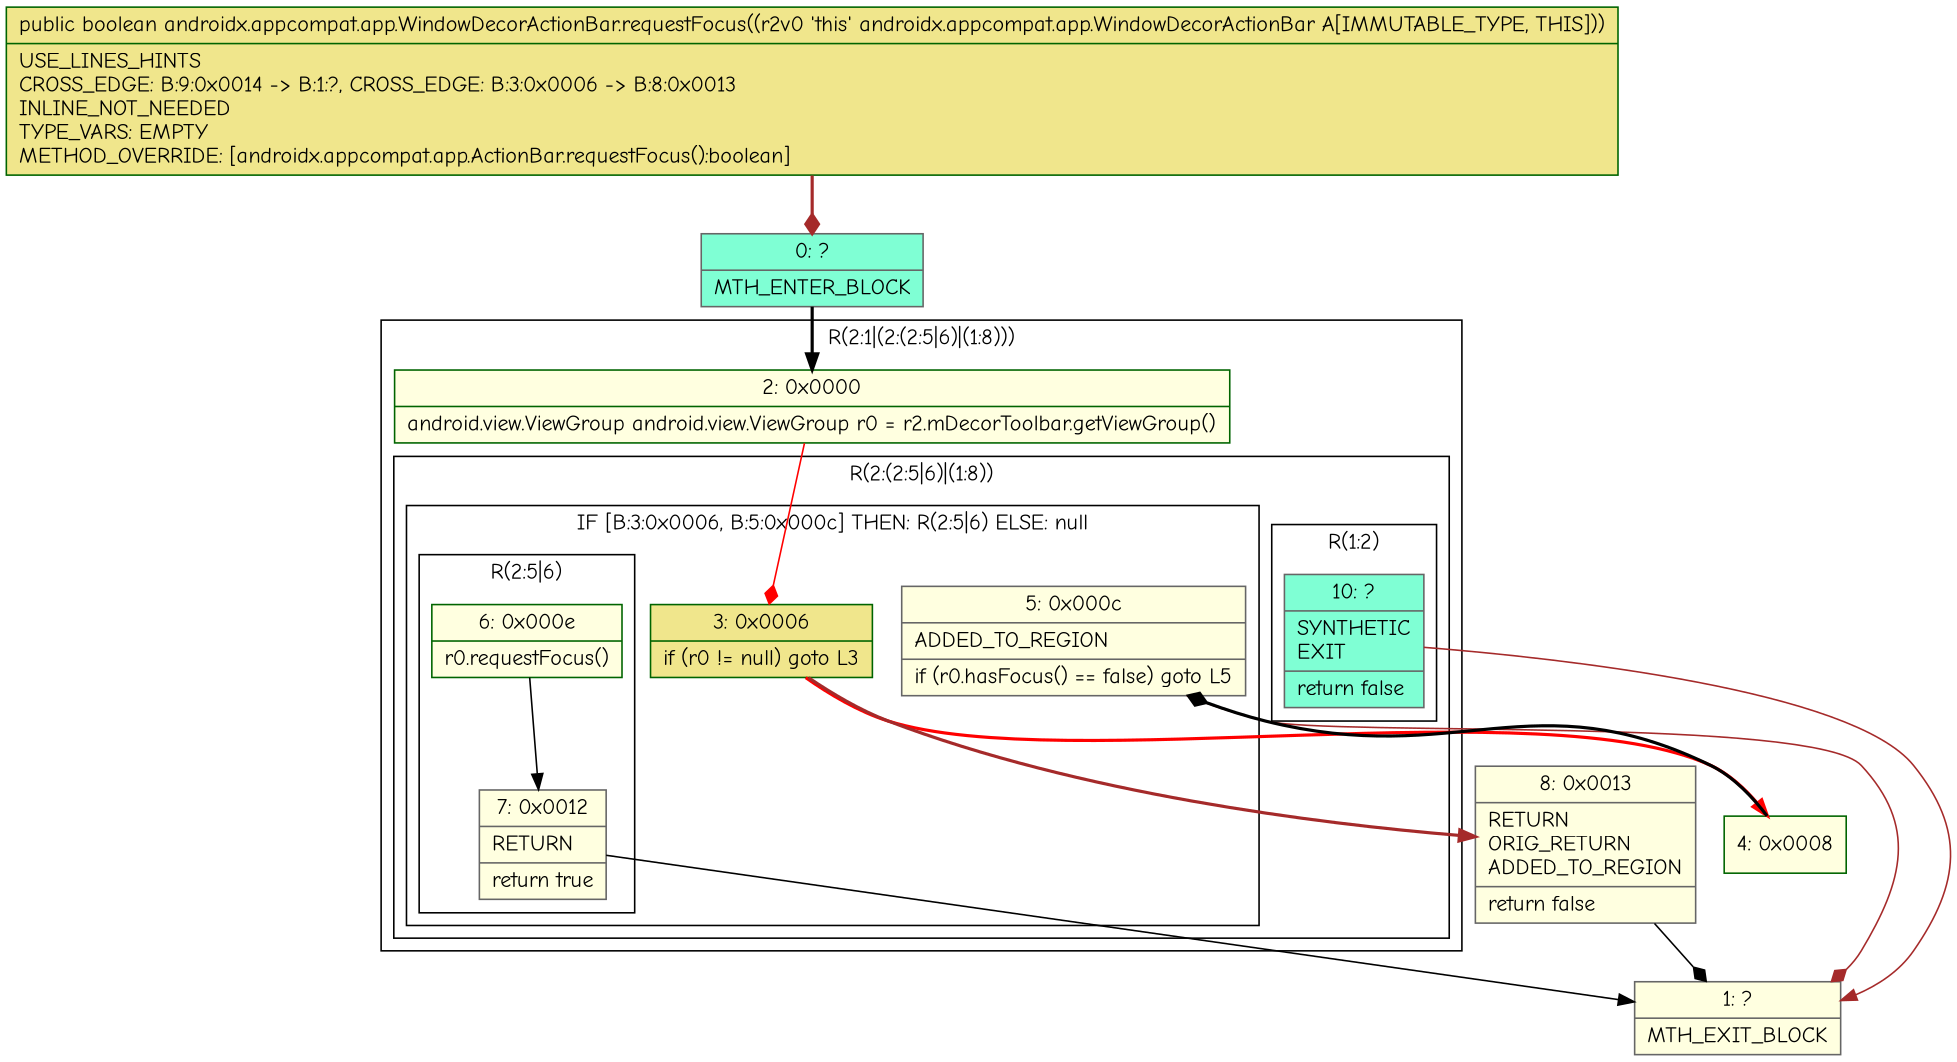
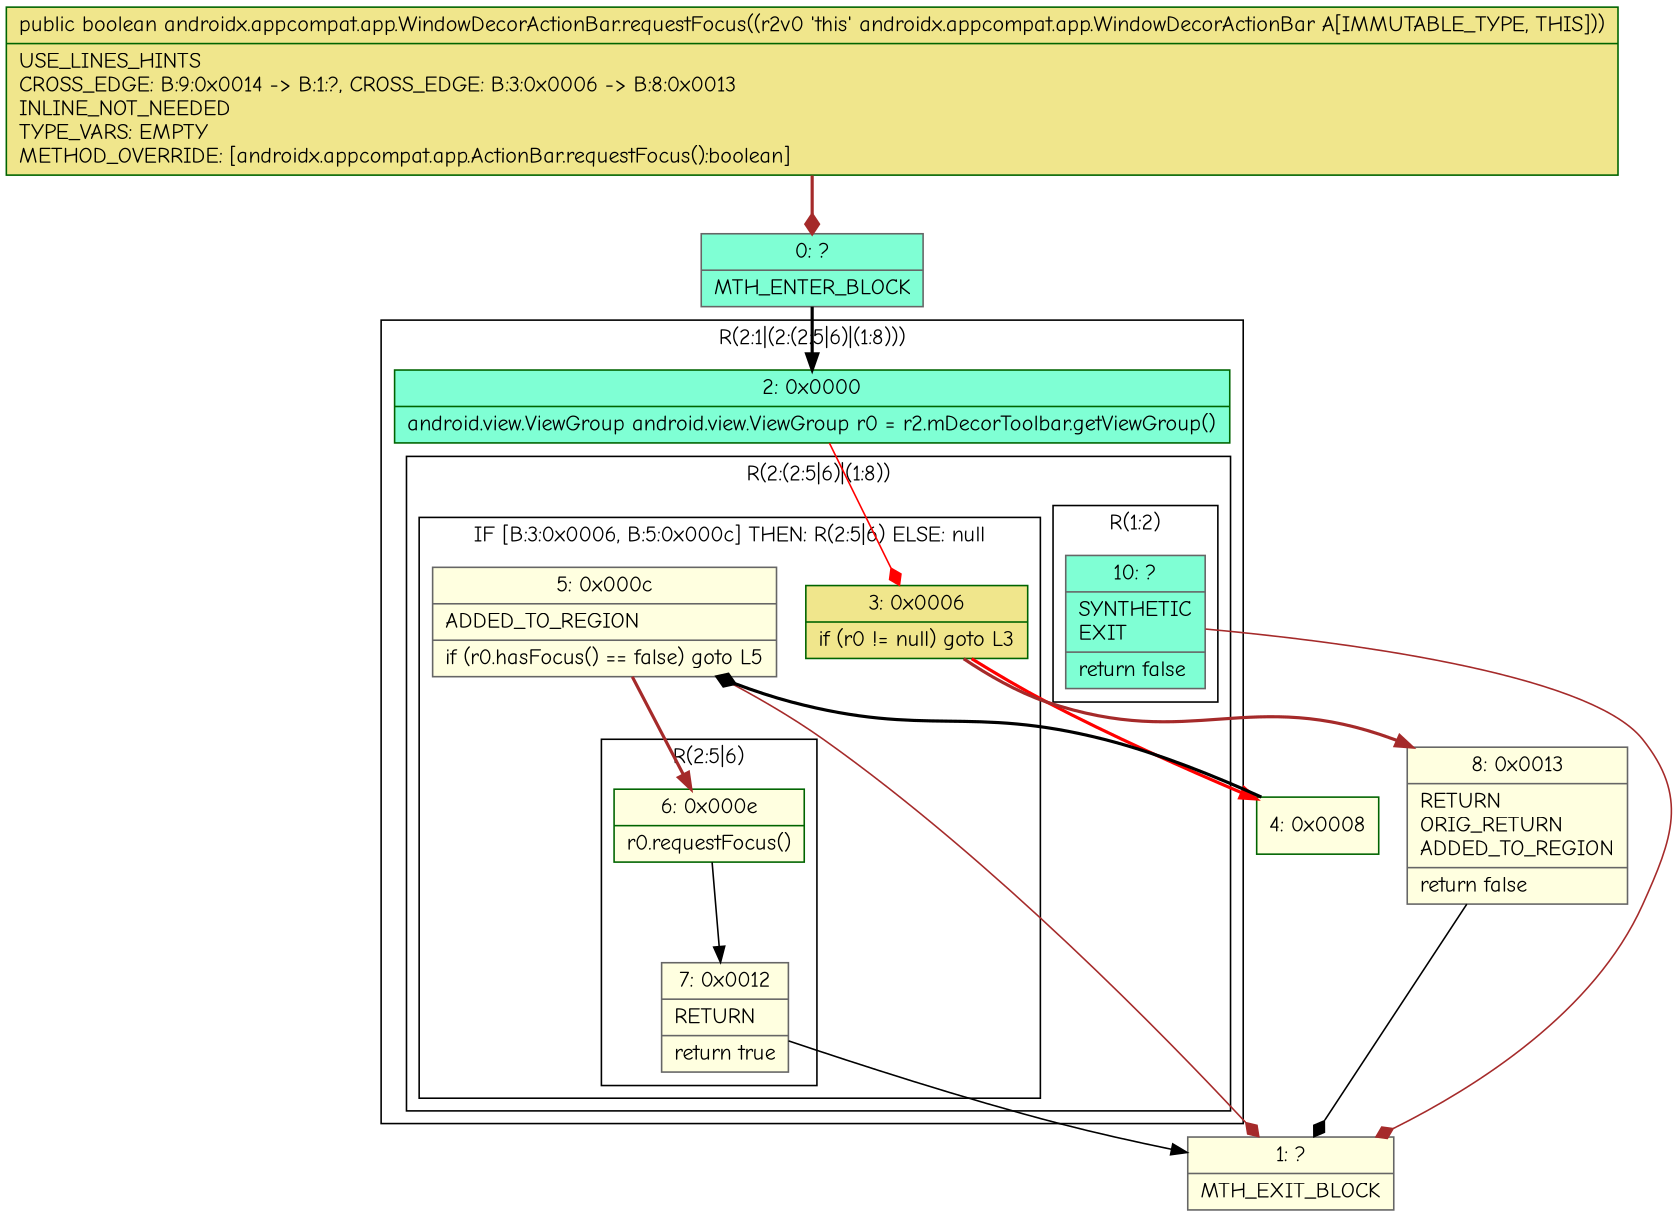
(812, 406) -> (812, 406)
(1811, 711) -> (1659, 765)
none -> (658, 726)
